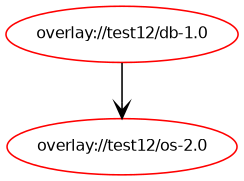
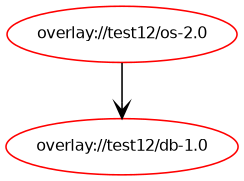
(122, 83) -> (122, 83)
